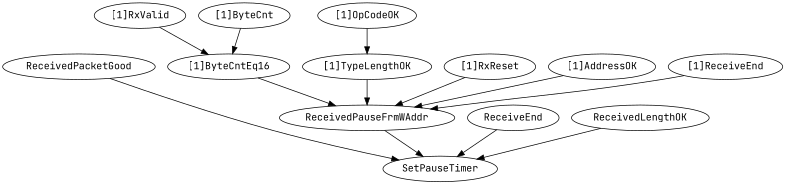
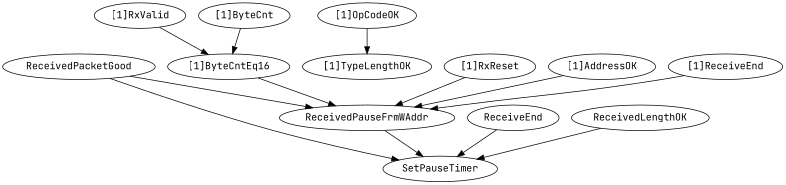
(367, 89) -> (218, 91)
